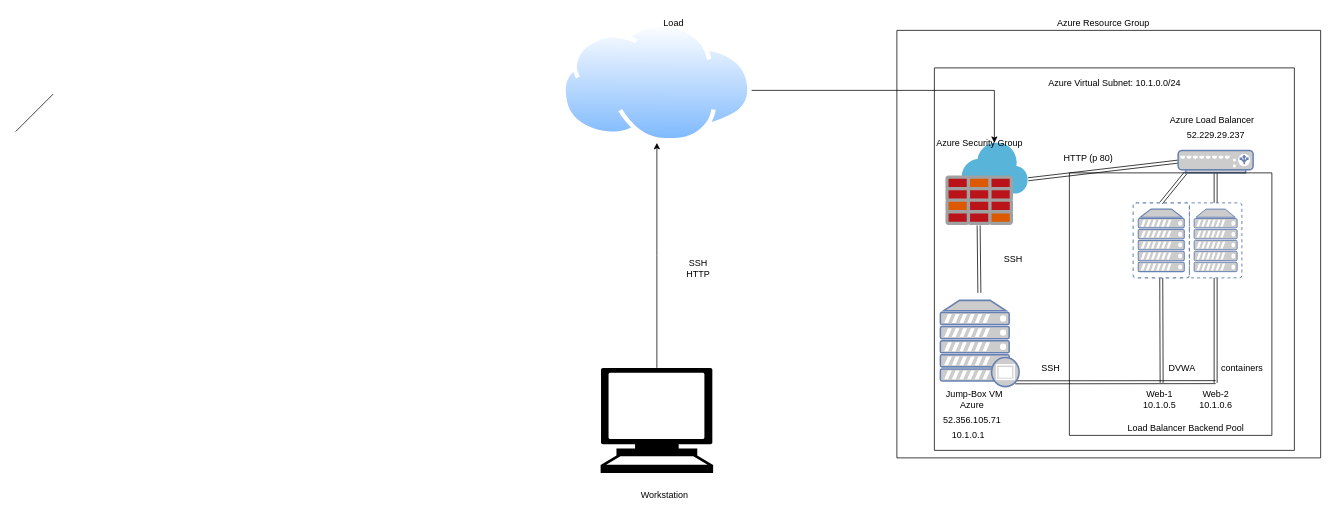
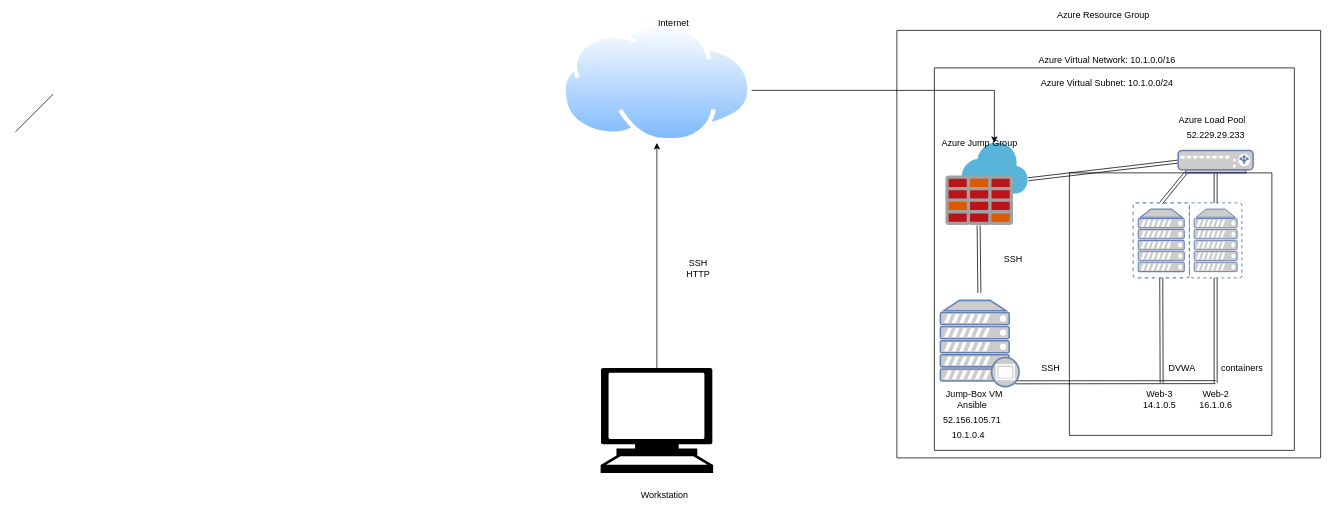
(674, 23) -> (674, 23)
(1103, 23) -> (1103, 15)
none -> (1107, 60)
(1114, 83) -> (1107, 83)
(1212, 120) -> (1212, 120)
(1216, 135) -> (1216, 135)
(980, 143) -> (980, 143)
(1088, 158) -> none
(1160, 394) -> (1160, 394)
(972, 405) -> (972, 405)
(1160, 405) -> (1160, 405)
(1216, 405) -> (1216, 405)
(972, 420) -> (972, 420)
(1185, 428) -> none
(968, 435) -> (968, 435)
